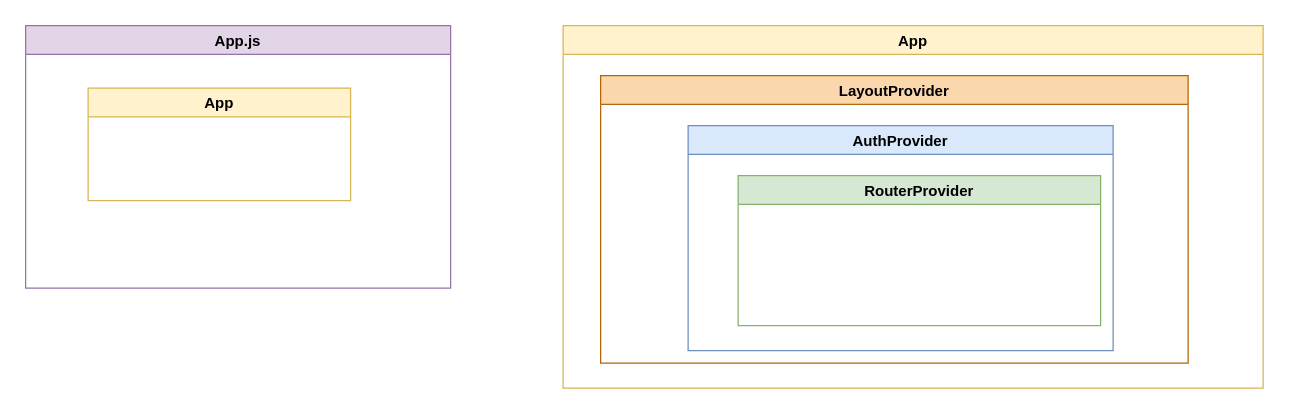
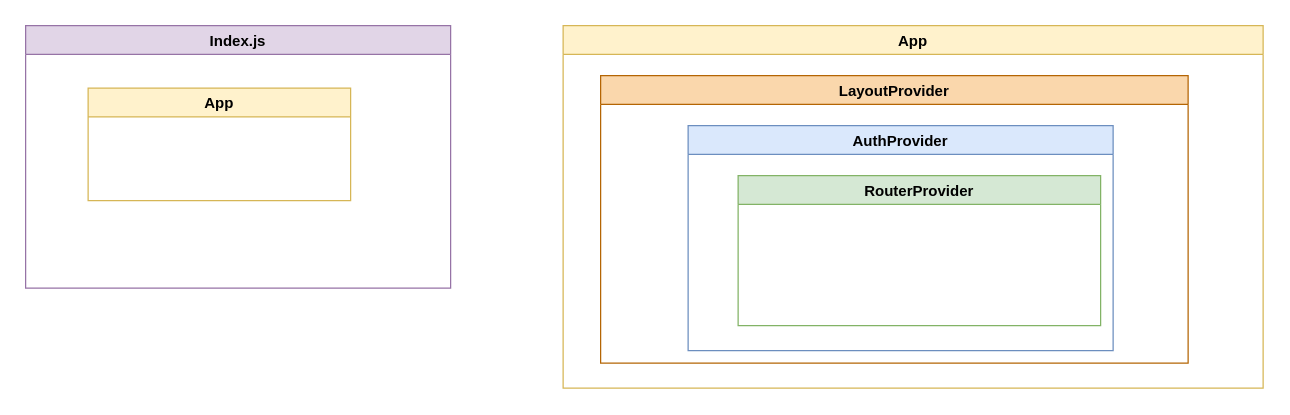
(238, 41) -> (238, 41)
